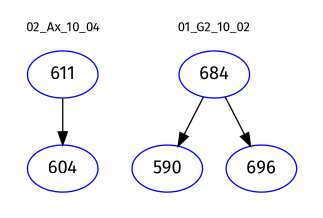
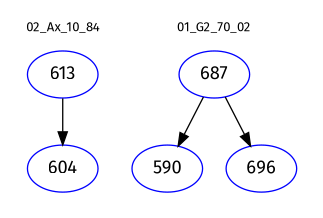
(63, 28) -> (63, 28)
(214, 28) -> (214, 28)
(63, 74) -> (63, 74)
(214, 74) -> (214, 74)
